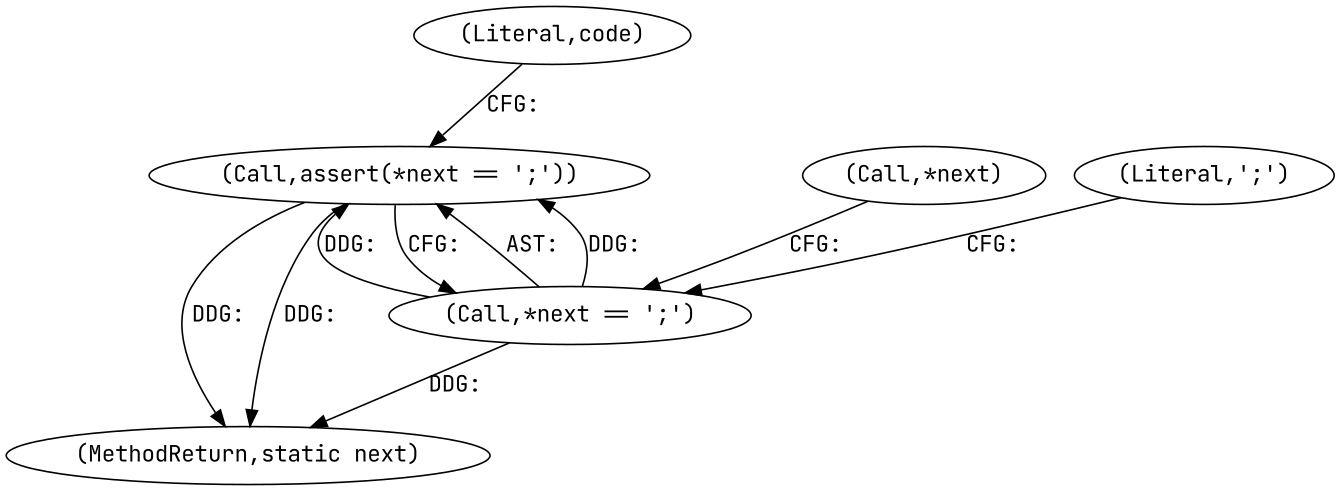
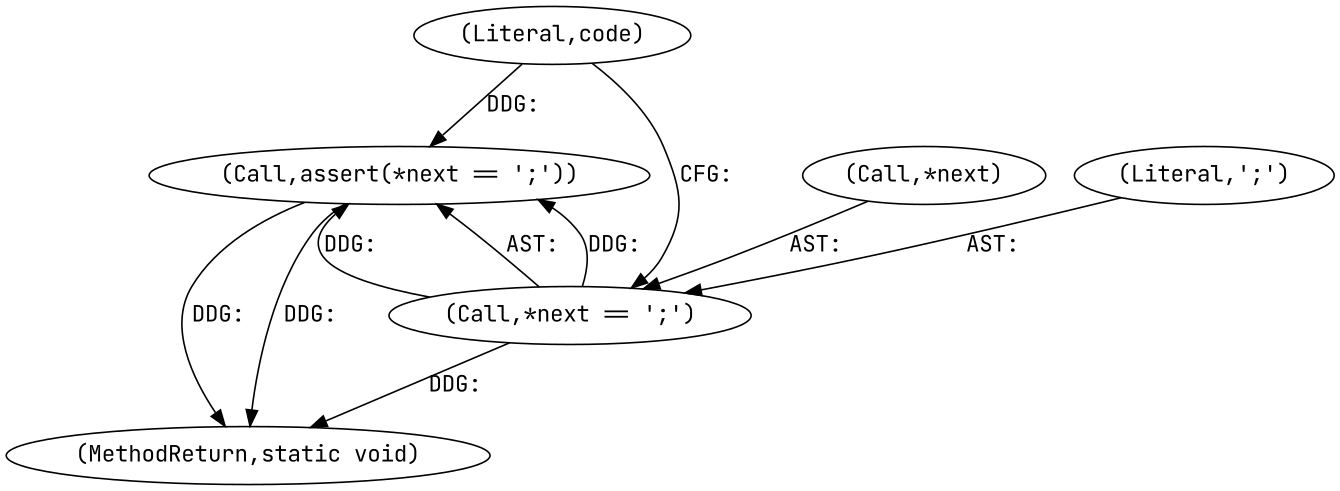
(520, 105) -> (520, 105)
(823, 245) -> (823, 245)
(1000, 245) -> (1000, 245)
(405, 253) -> (670, 162)
(248, 456) -> (248, 456)
